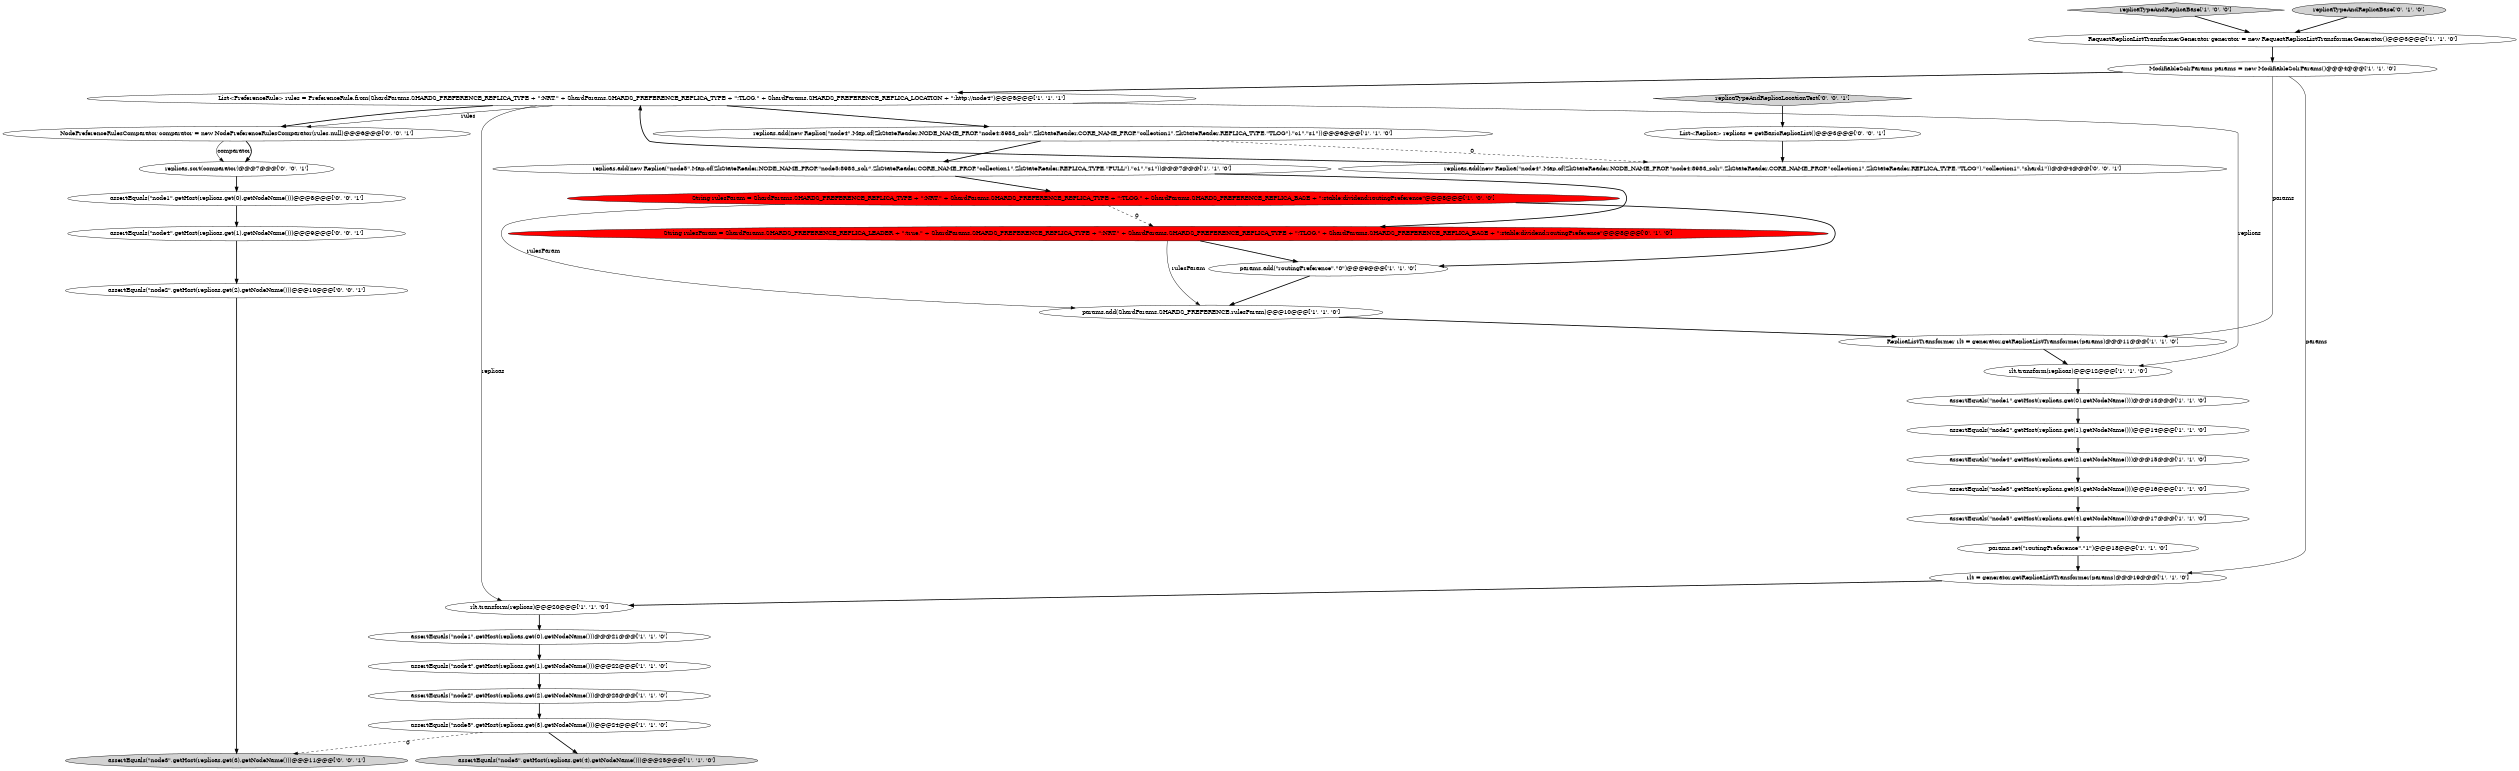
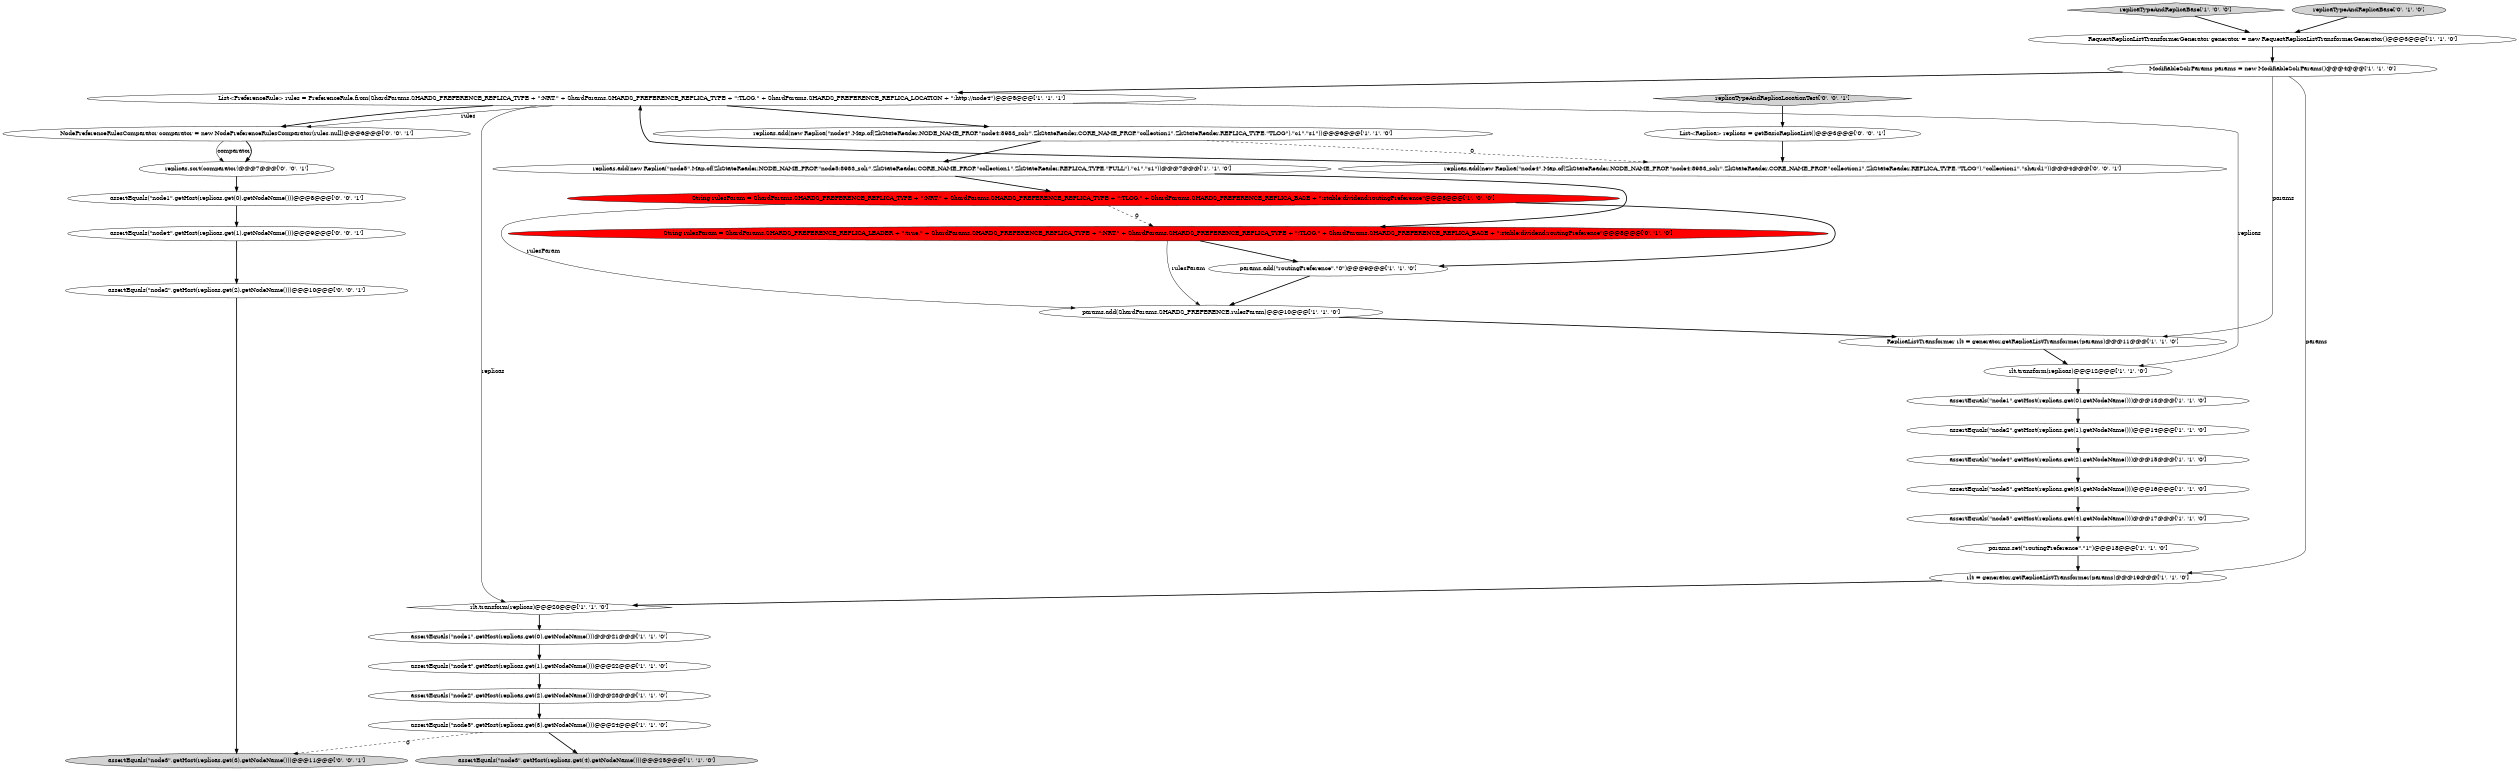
(539, 607) -> (539, 607)
